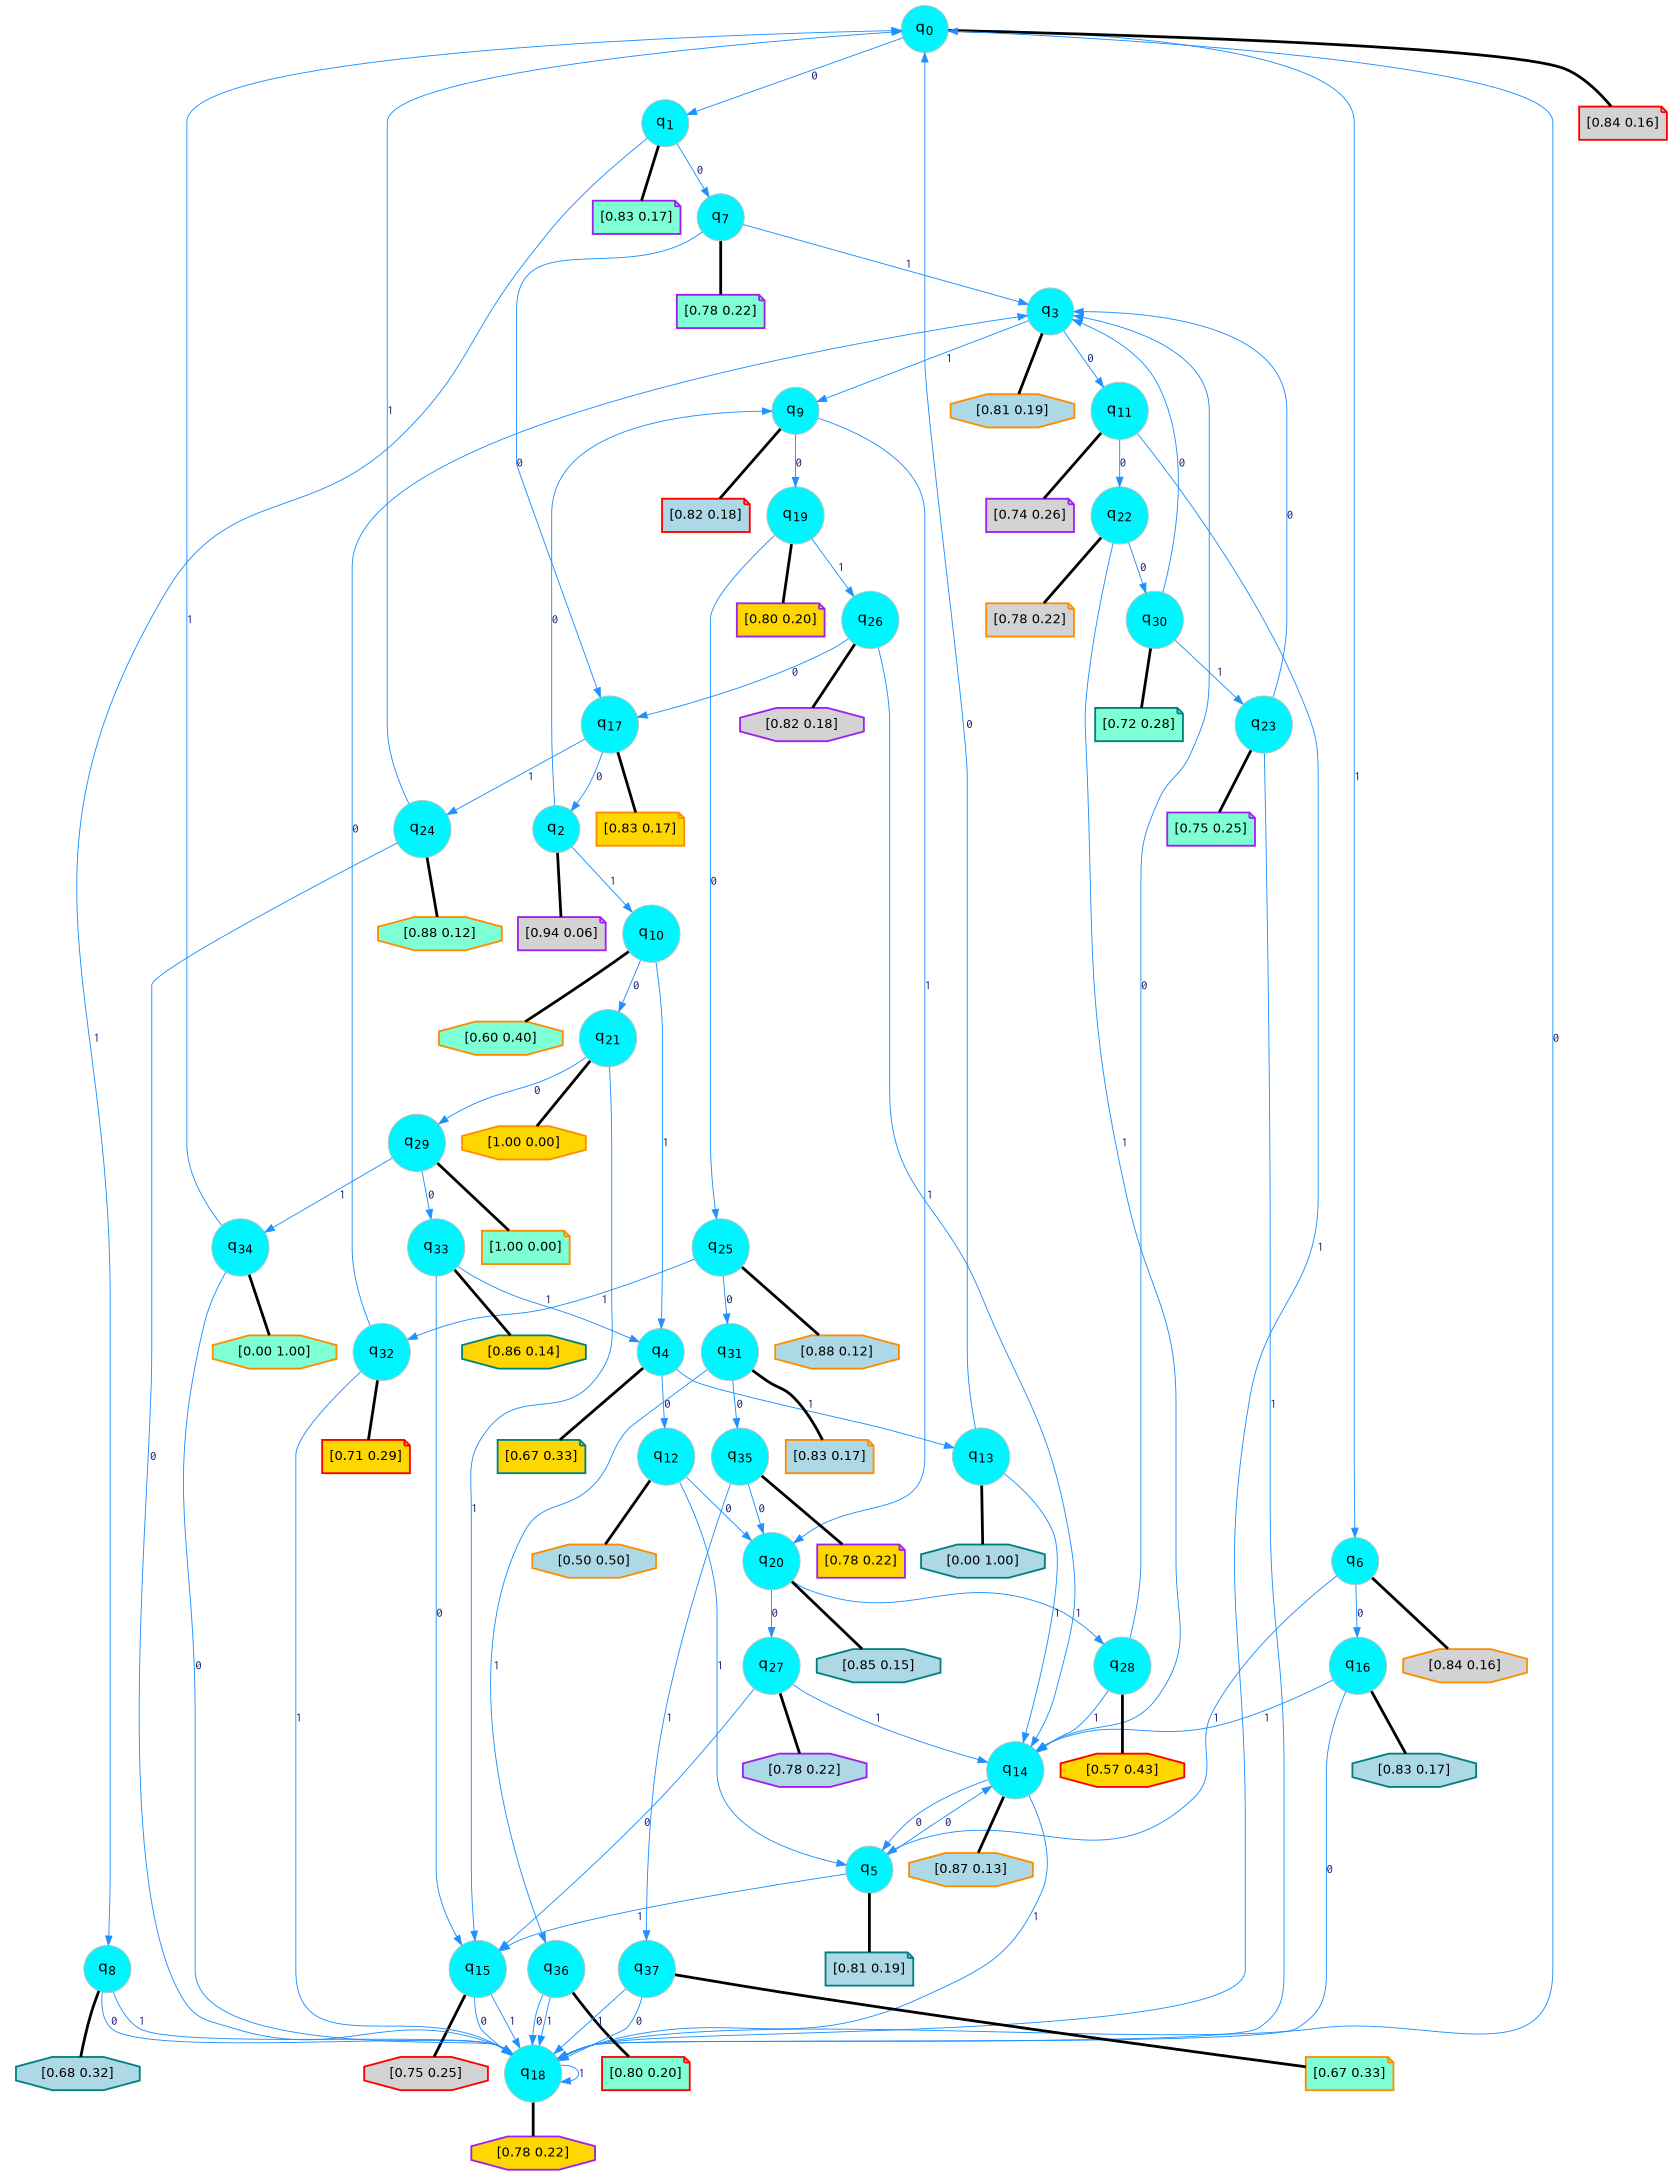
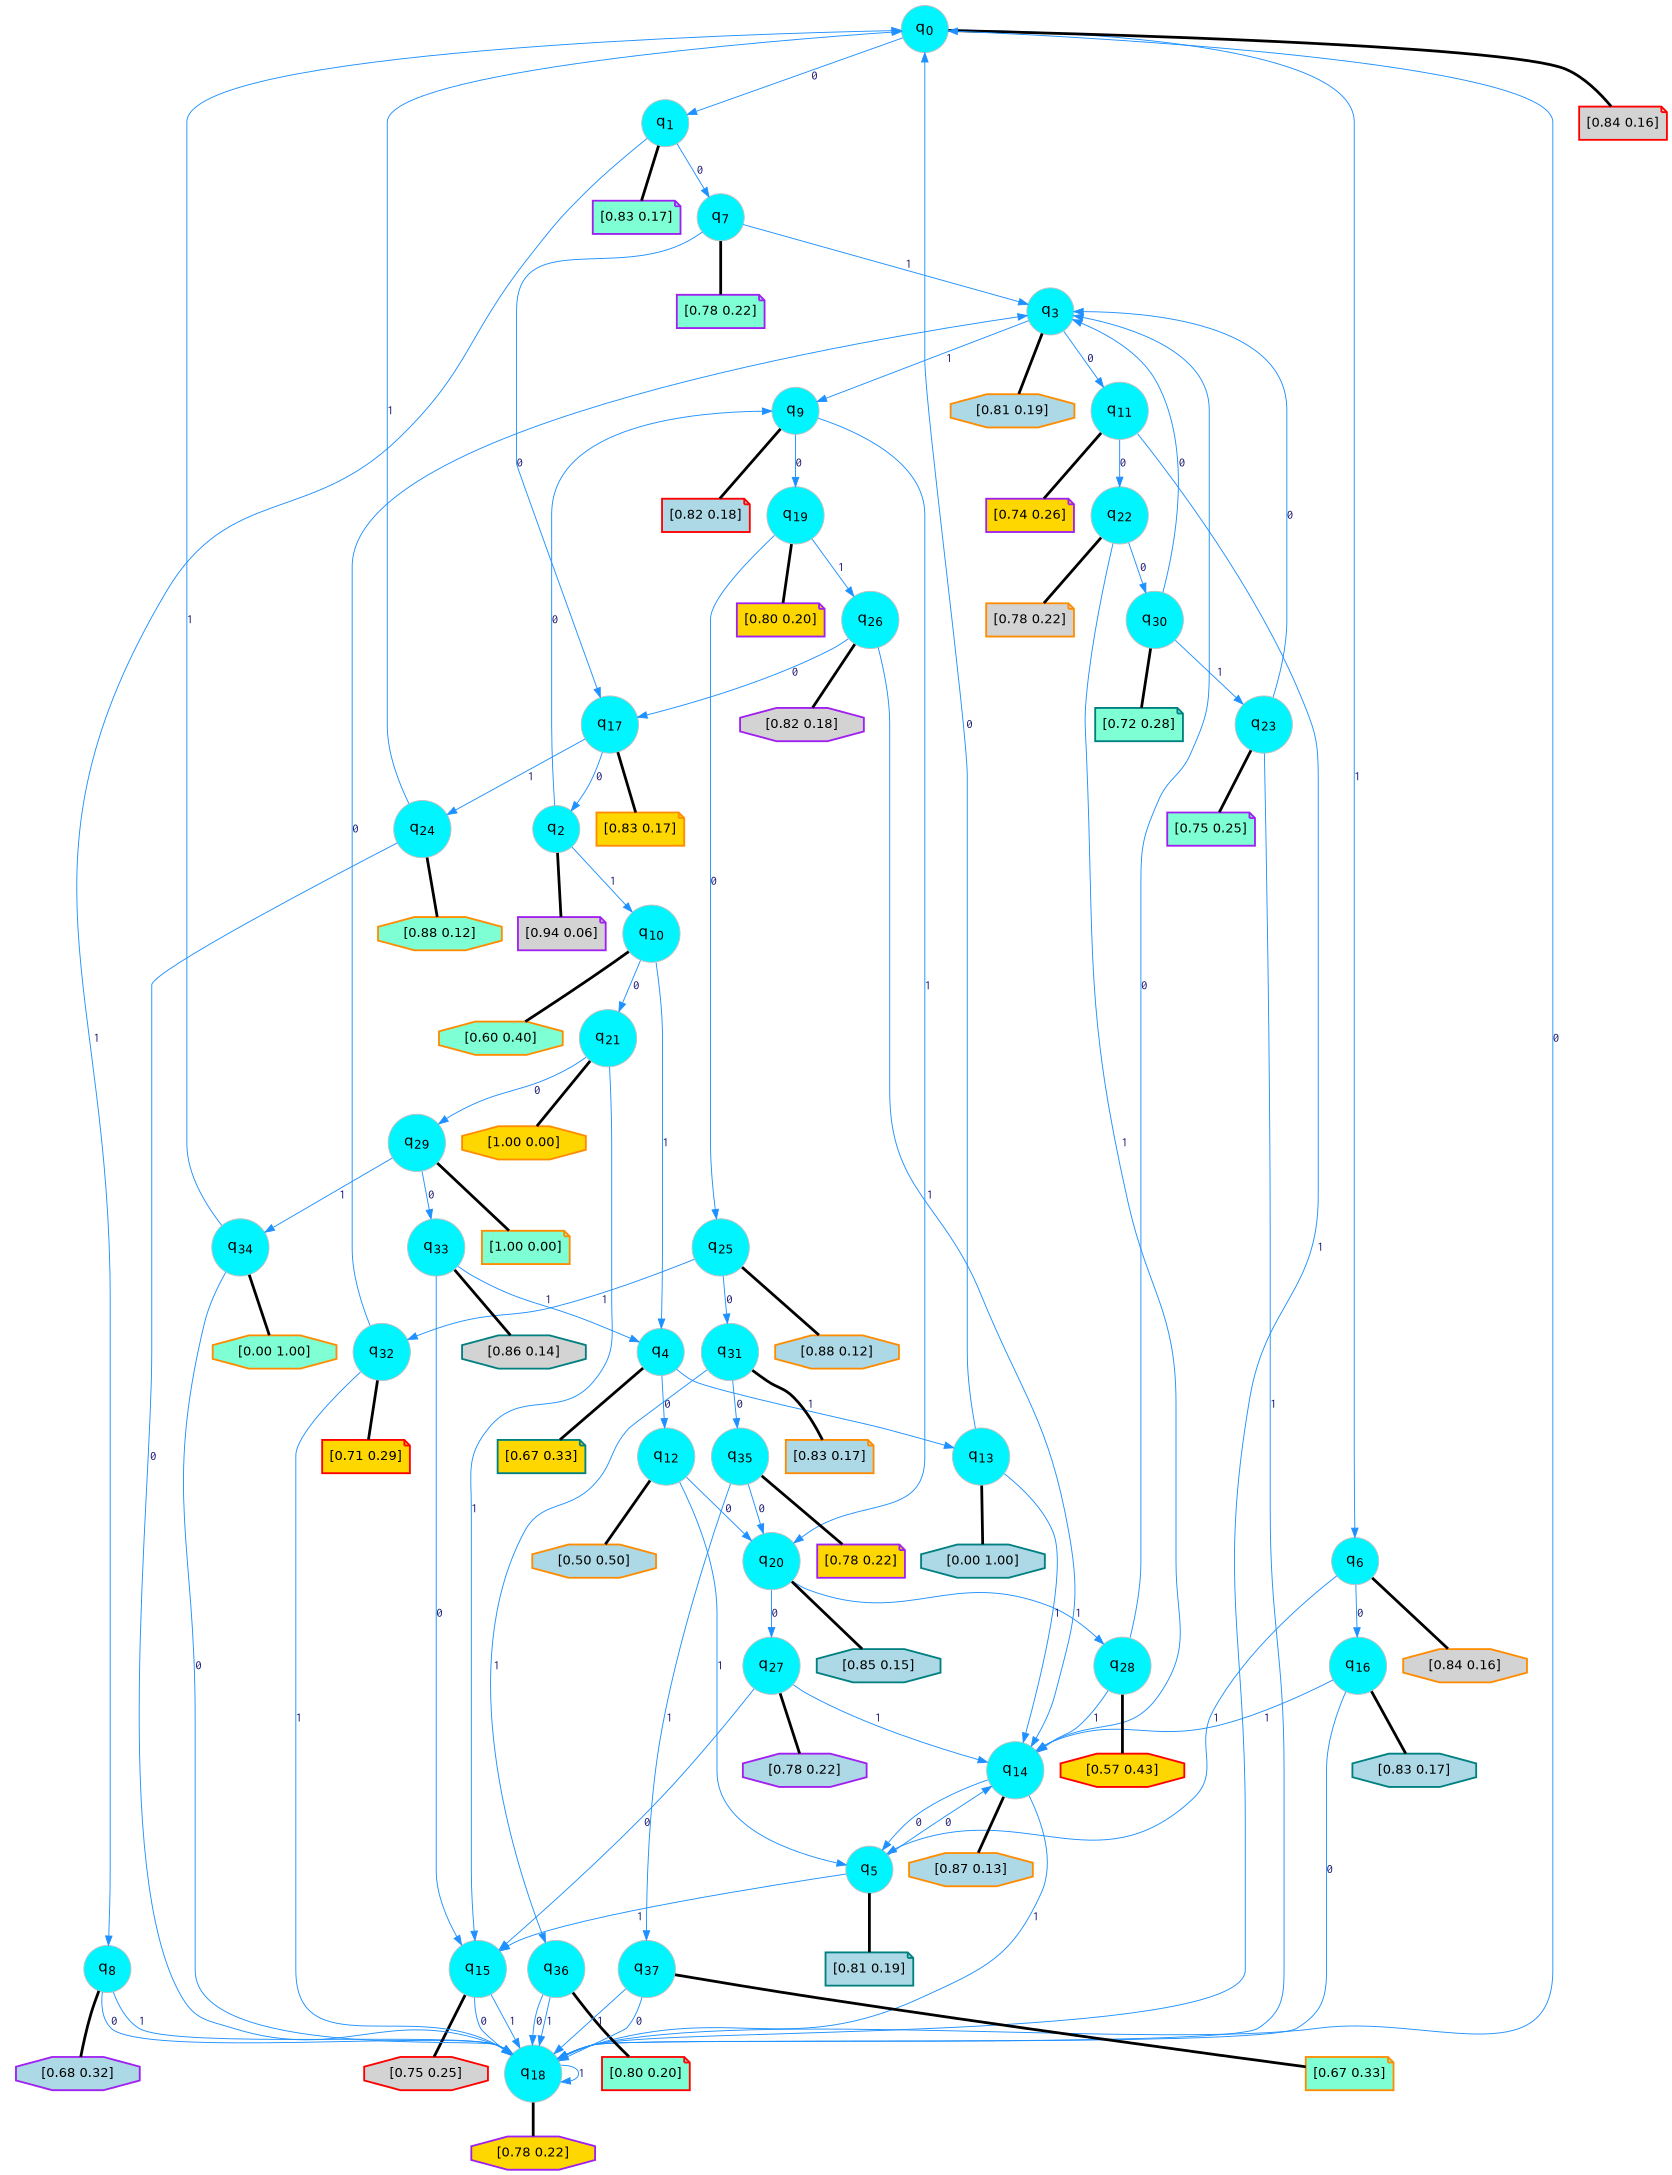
(1030, 515) -> (1030, 515)
(524, 1352) -> (524, 1352)
(78, 2074) -> (78, 2074)
